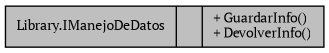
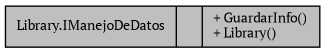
(263, 33) -> (245, 33)
